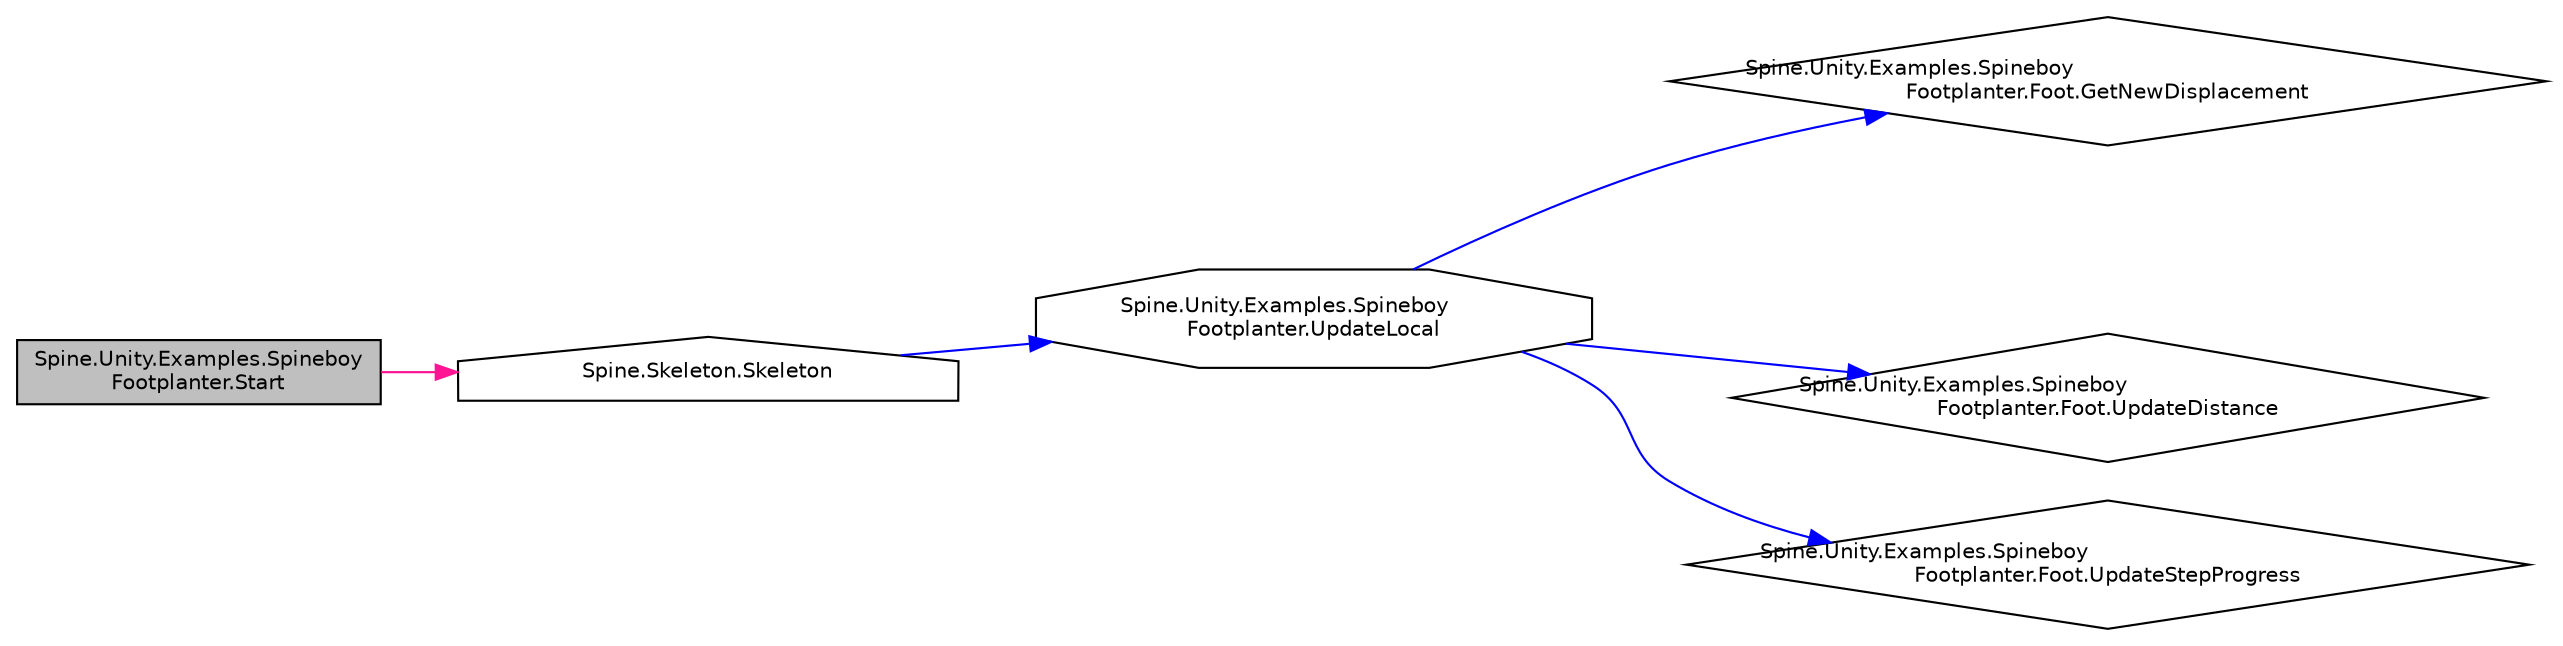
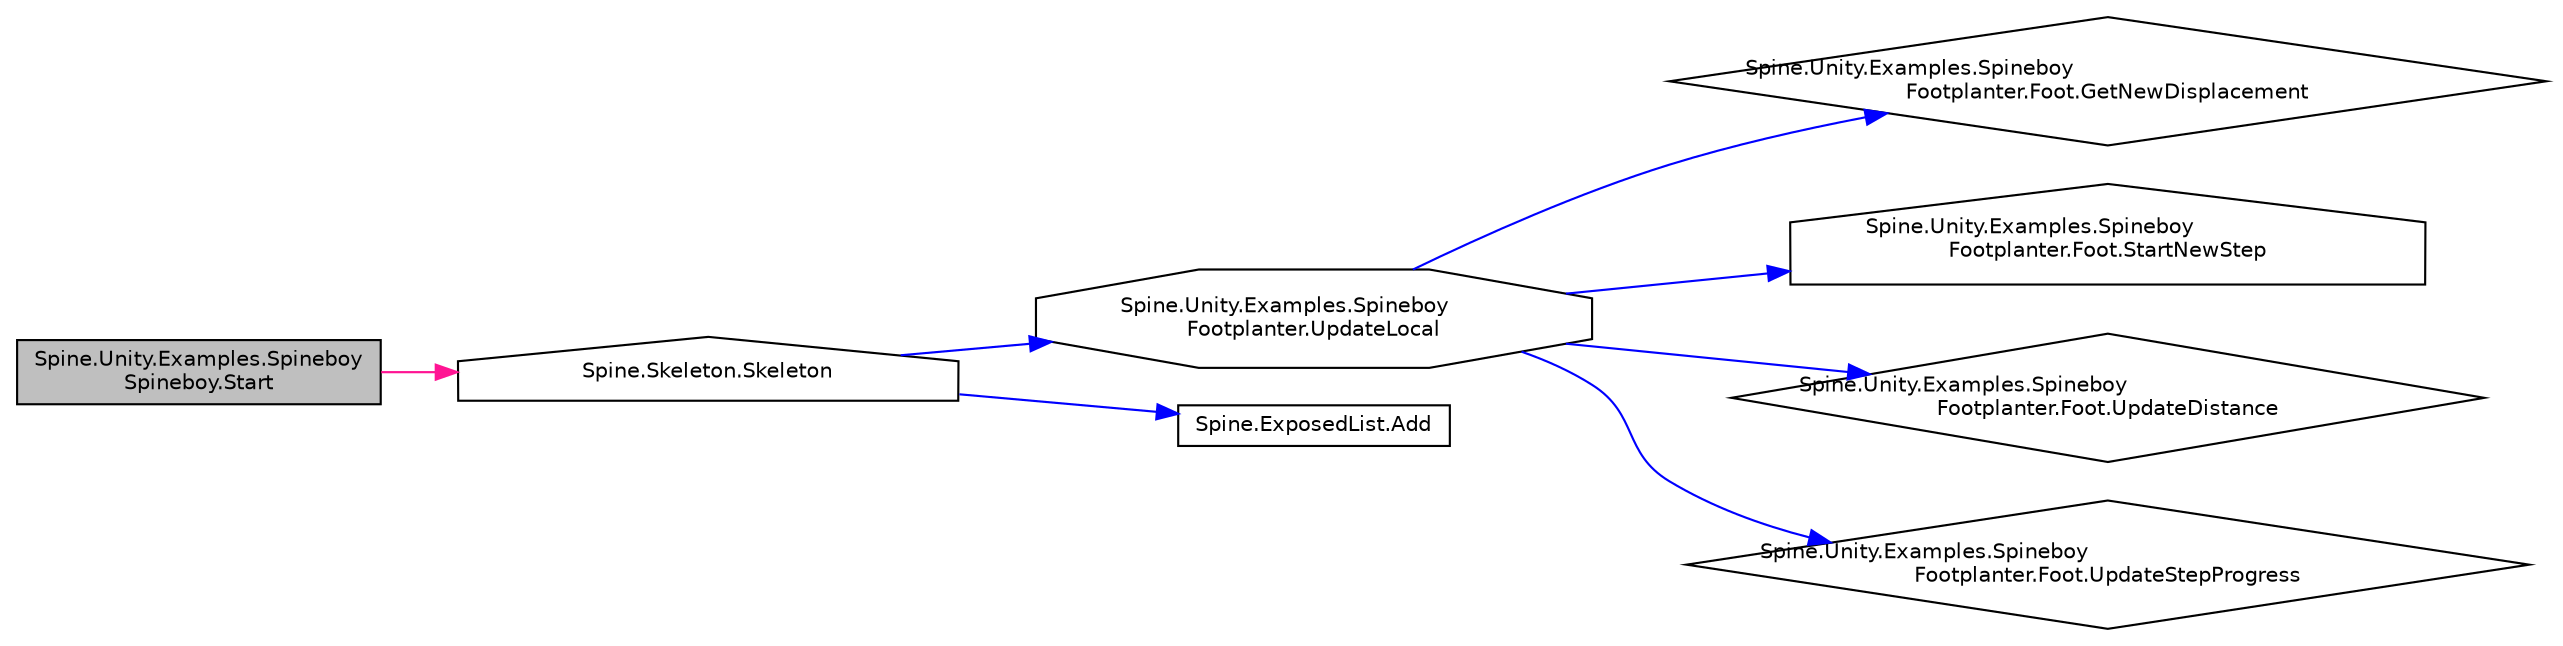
none -> (2108, 240)
(199, 372) -> (199, 372)
none -> (1314, 426)
